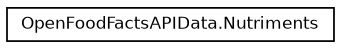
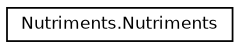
(170, 24) -> (120, 24)
